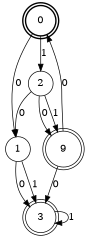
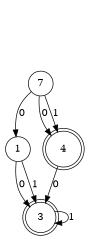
(41, 21) -> none
(41, 84) -> (41, 84)
(64, 149) -> (64, 149)
